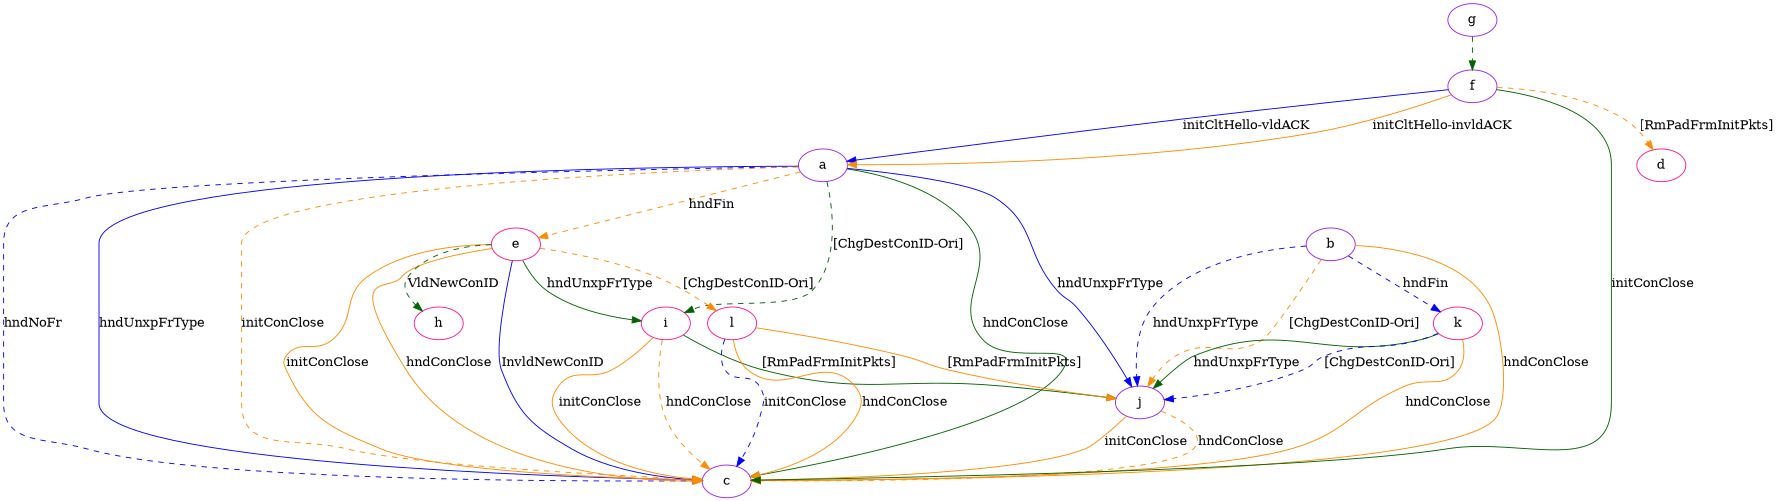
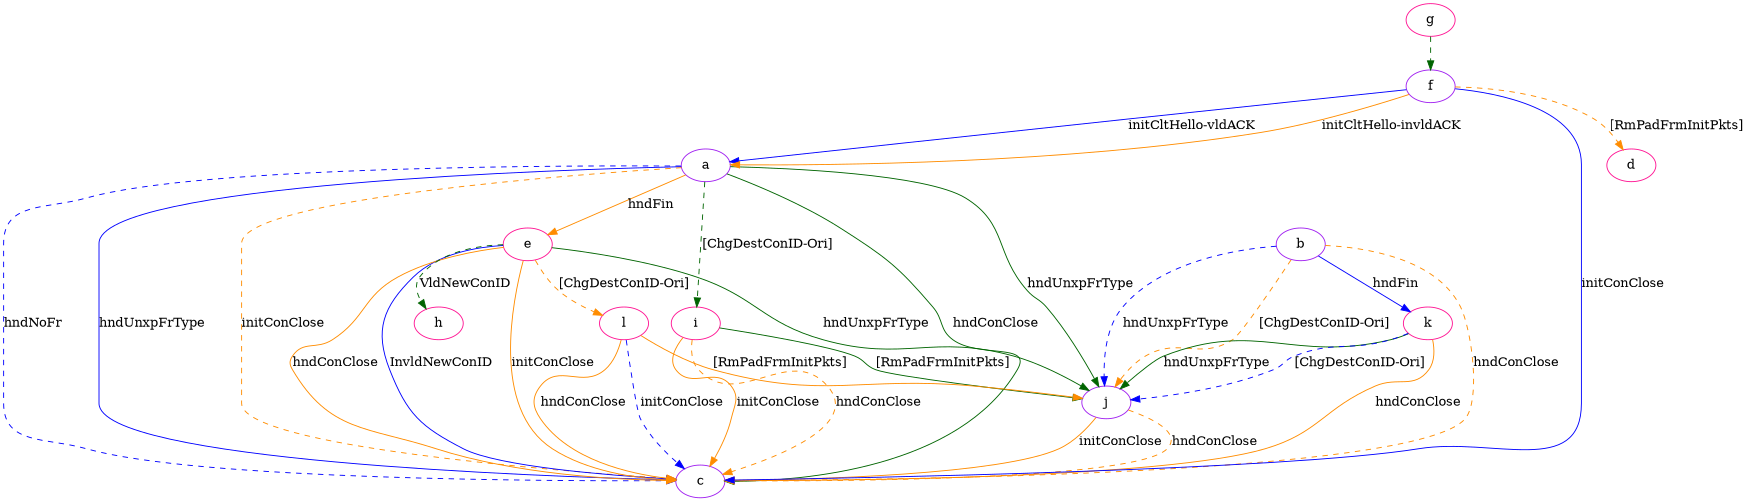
(1472, 20) -> (1431, 20)
(674, 204) -> (621, 203)
(1021, 224) -> (959, 195)
(1390, 282) -> (1360, 282)
(570, 303) -> (812, 336)
(1416, 445) -> (1388, 445)
(1425, 451) -> (1371, 454)
